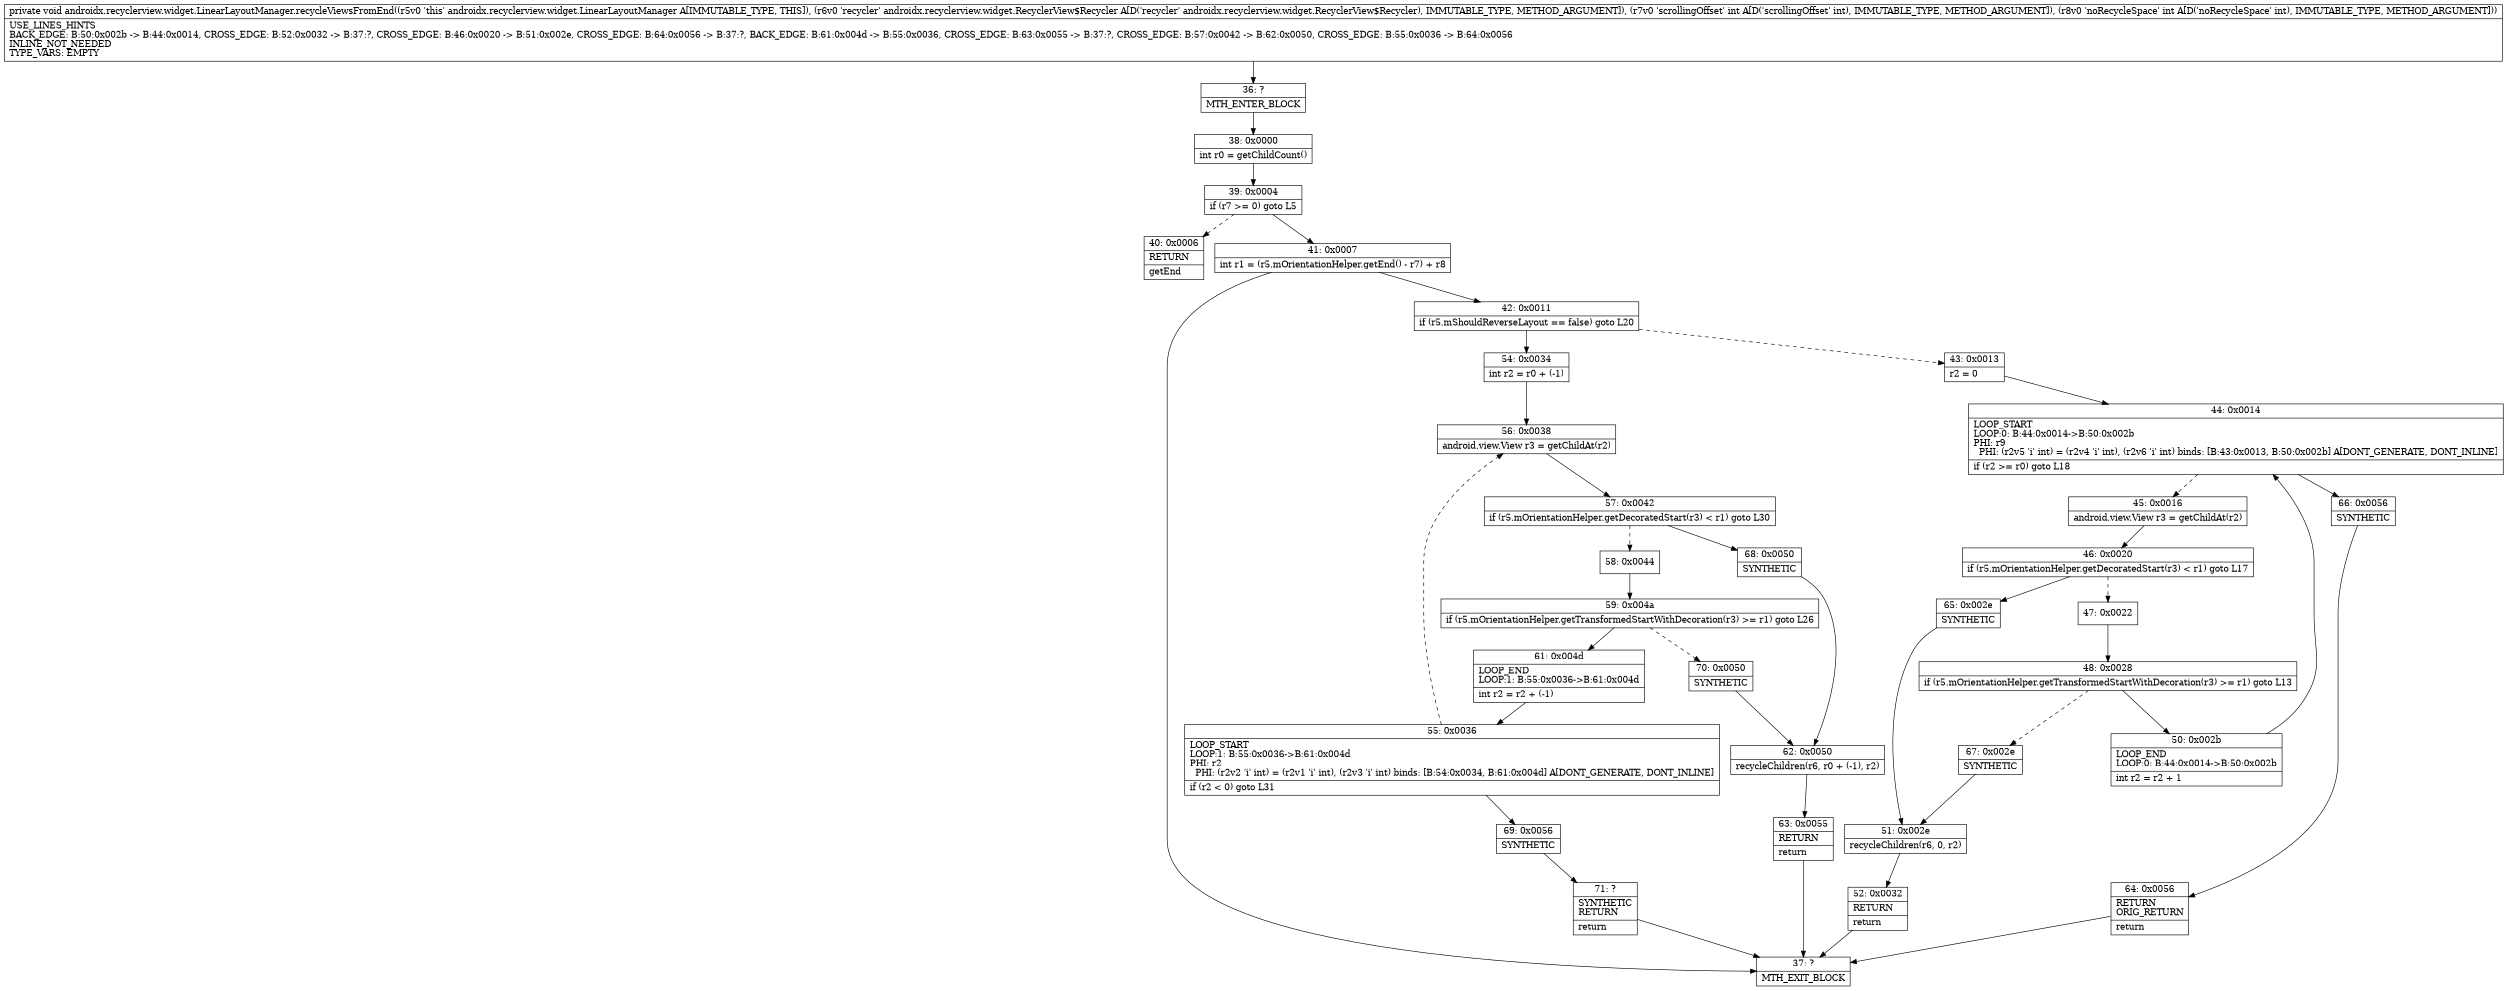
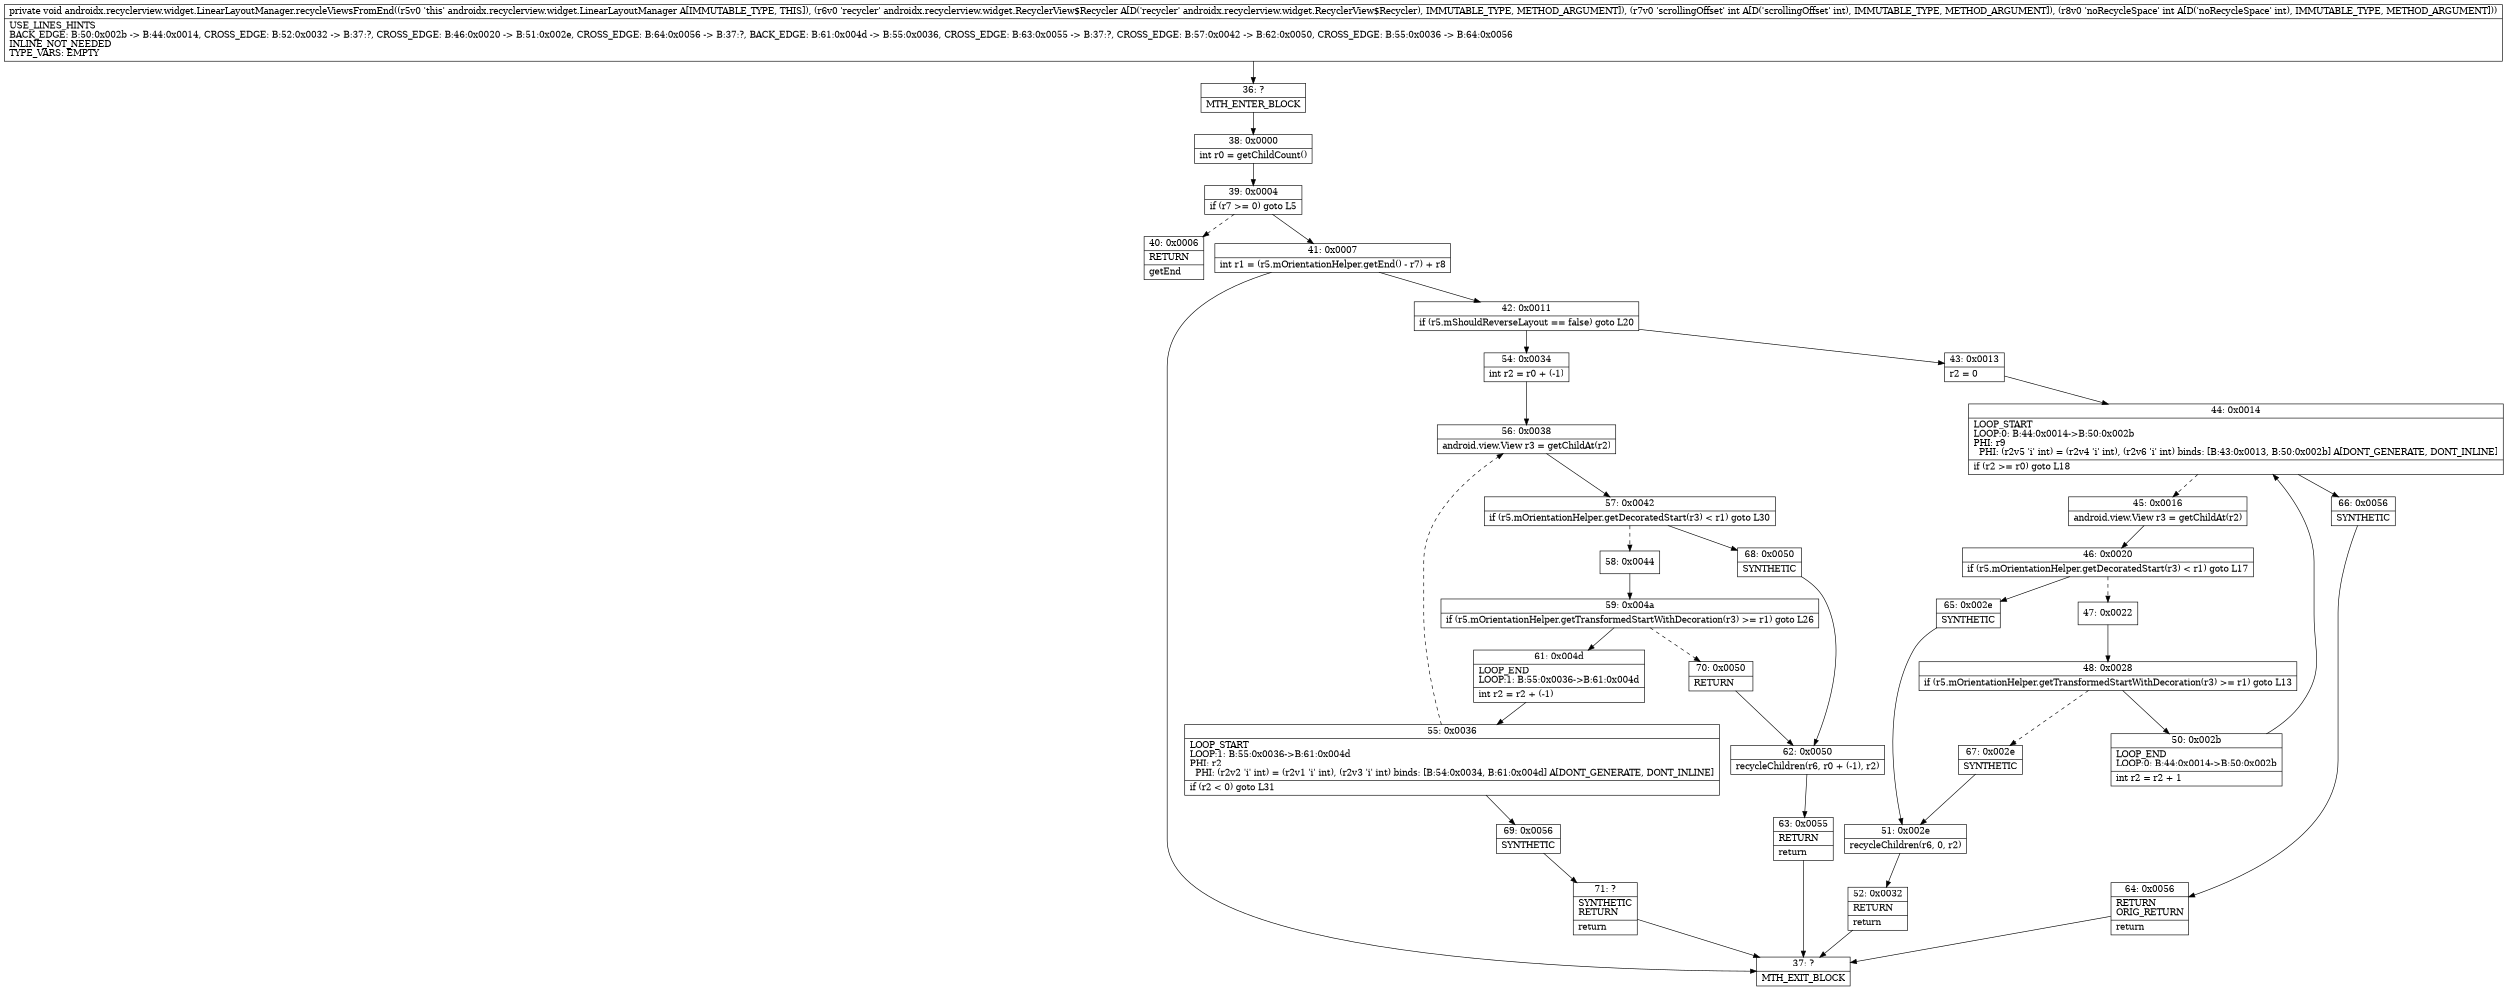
(1789, 346) -> (1789, 346)
(1721, 683) -> (1714, 683)
